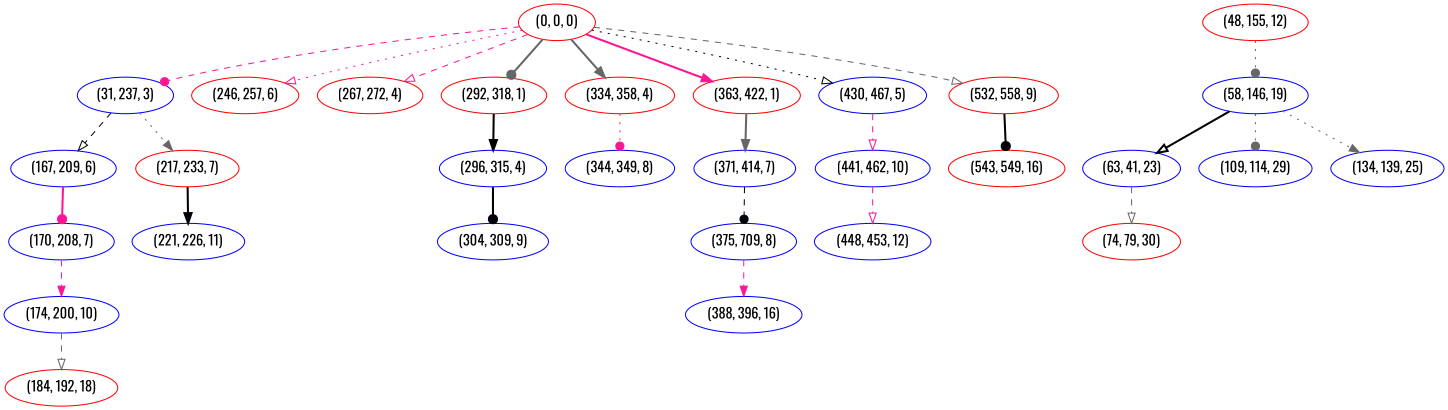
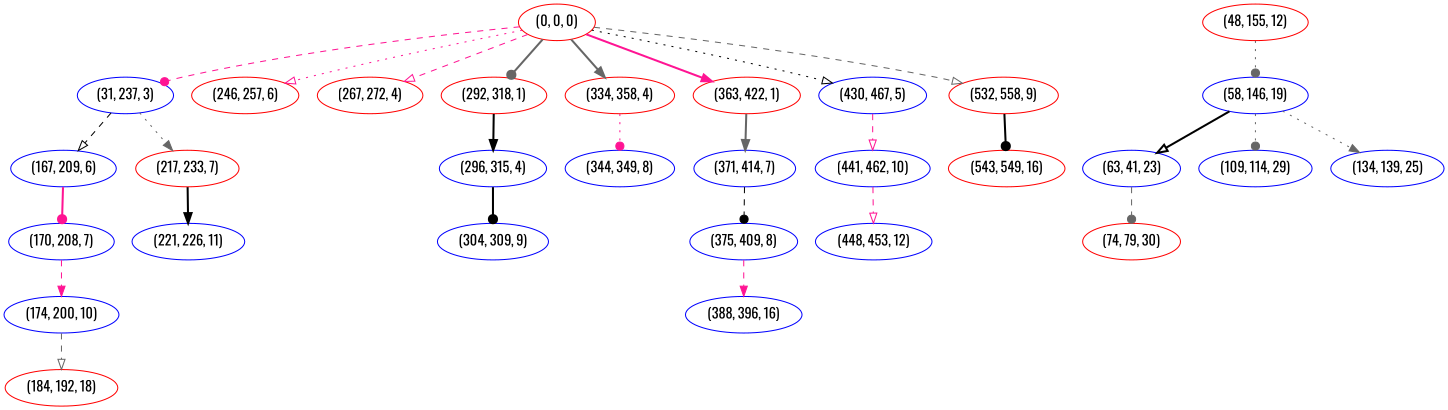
(1132, 200) -> (1132, 201)
(744, 242) -> (744, 242)
